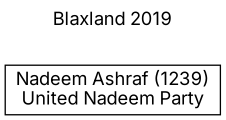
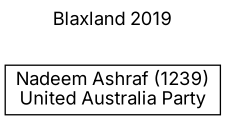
(113, 90) -> (113, 90)
